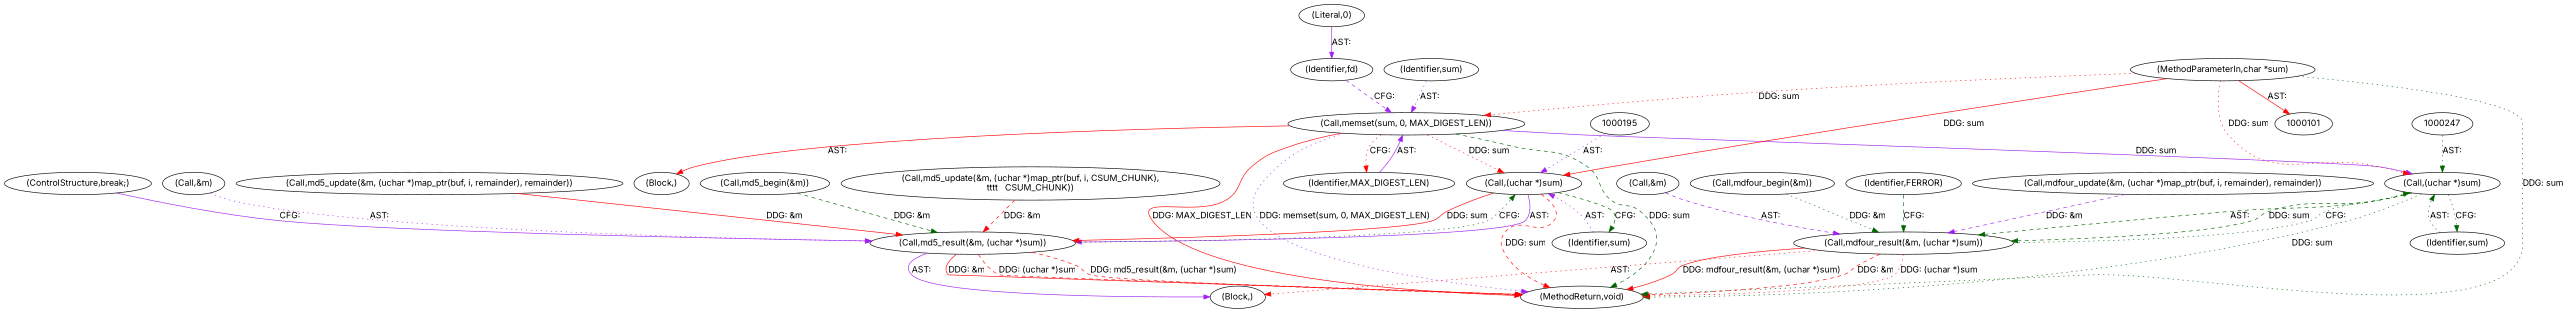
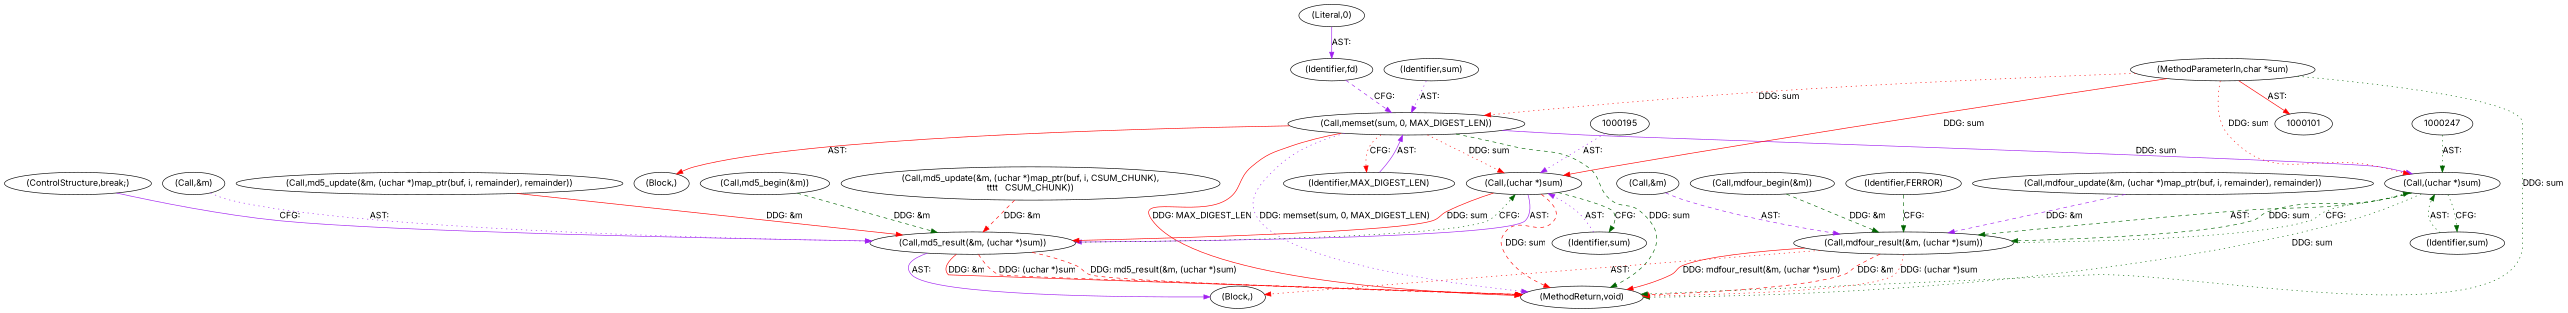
(1830, 212) -> (1830, 212)
